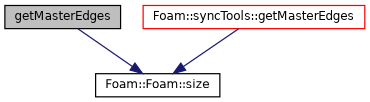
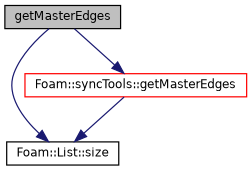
none -> (95, 47)
(158, 85) -> (63, 153)
